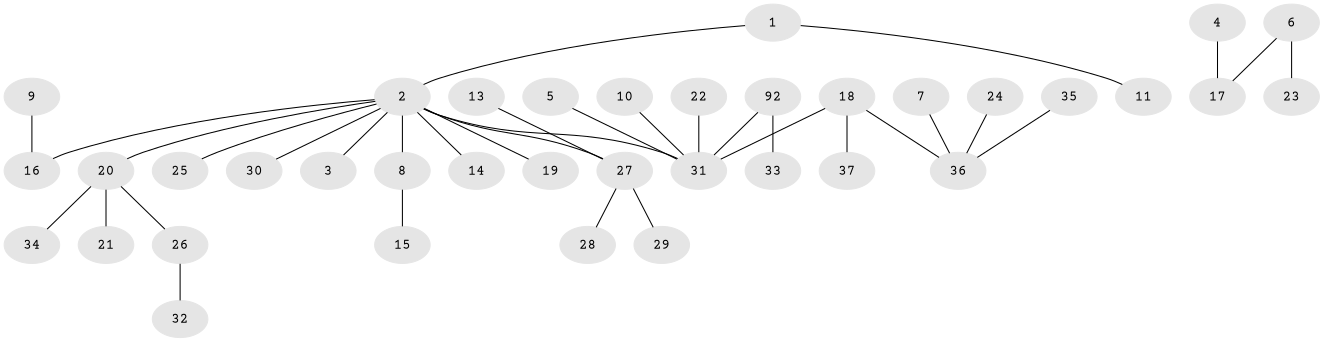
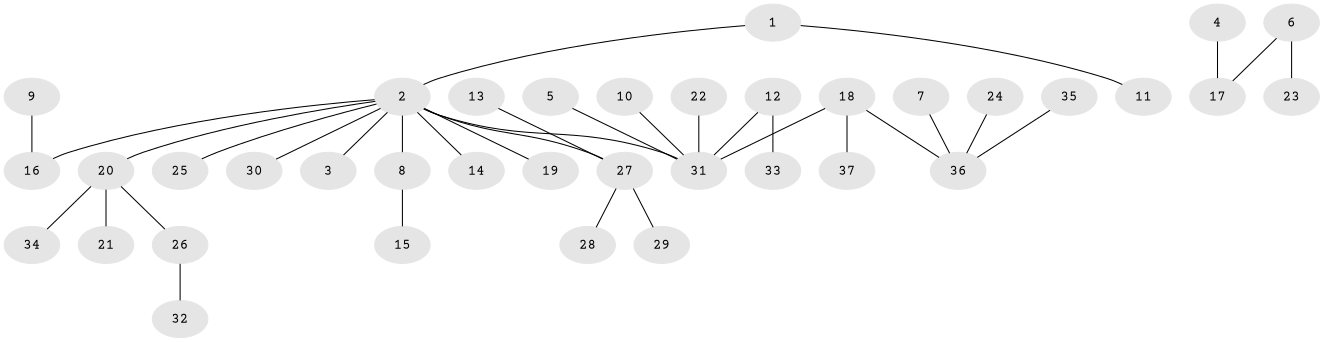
(773, 97) -> (773, 97)
